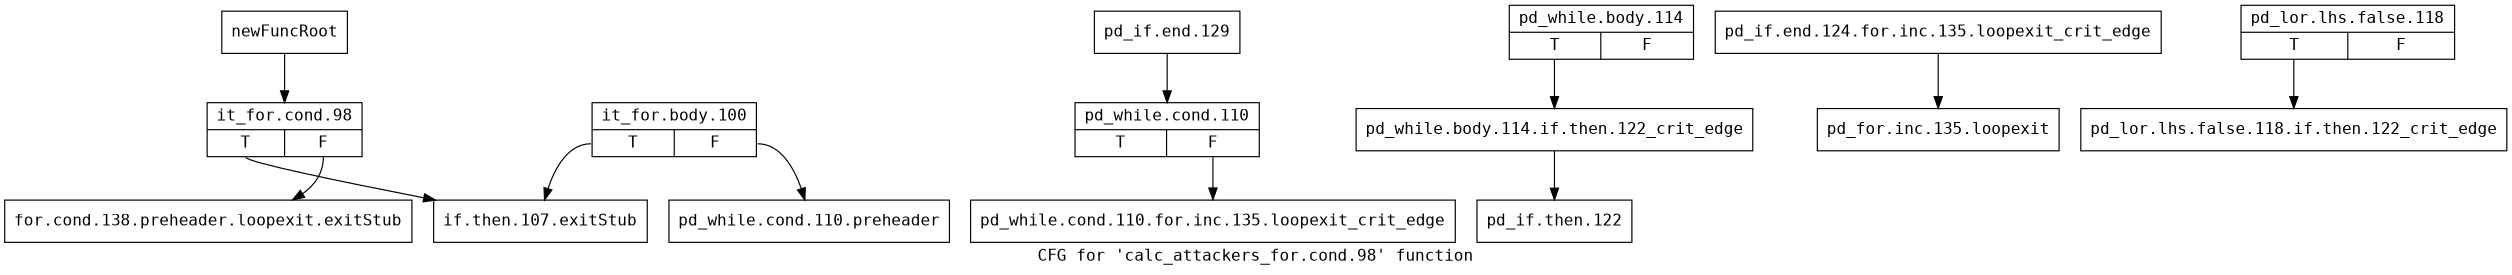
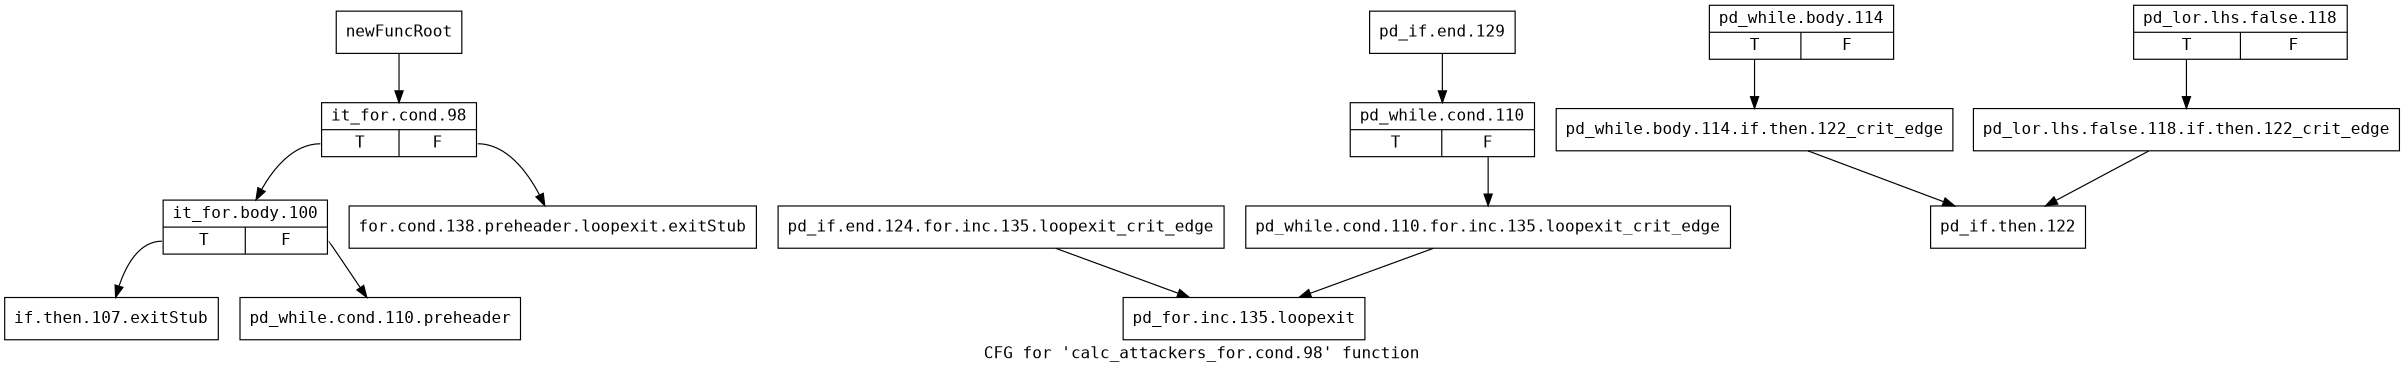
none -> (2102, 176)
(334, 180) -> (285, 159)
none -> (1372, 271)
